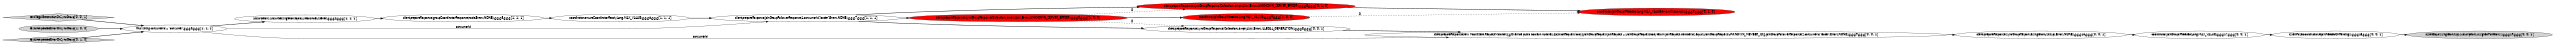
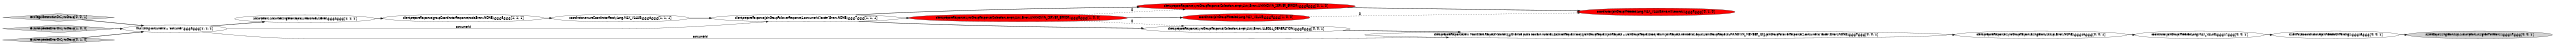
(59, 29) -> (59, 29)
